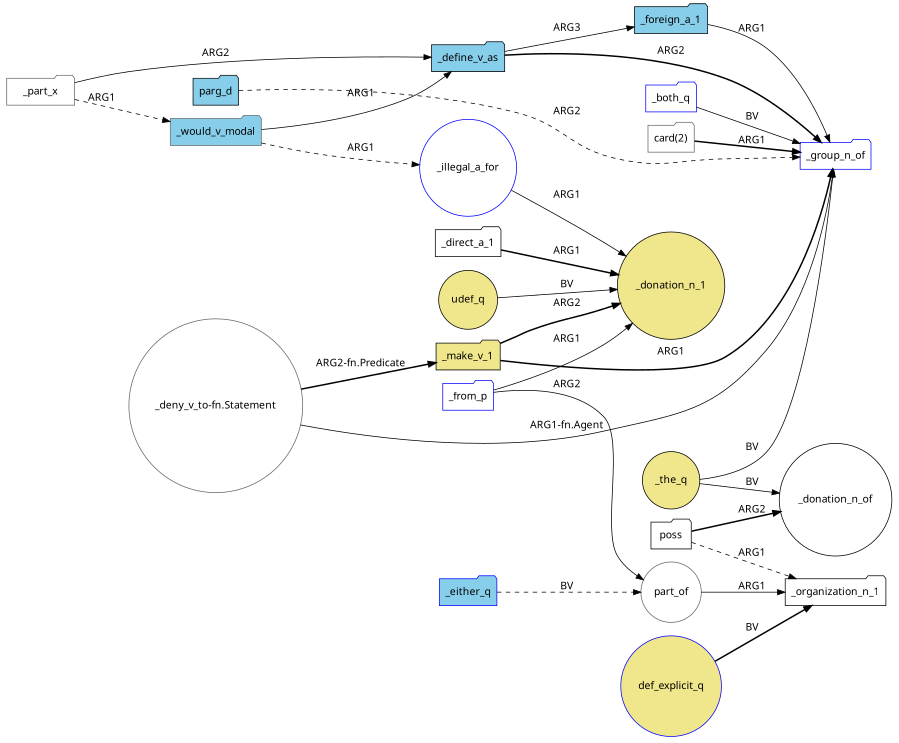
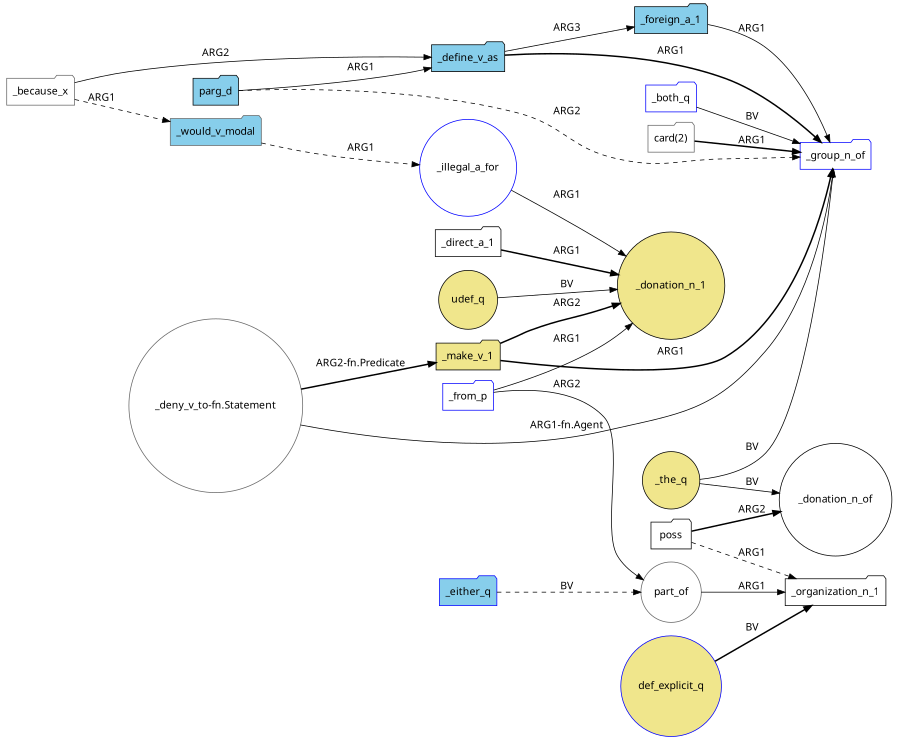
(671, 51) -> (671, 51)
(41, 92) -> (41, 92)
(357, 114) -> (332, 83)
